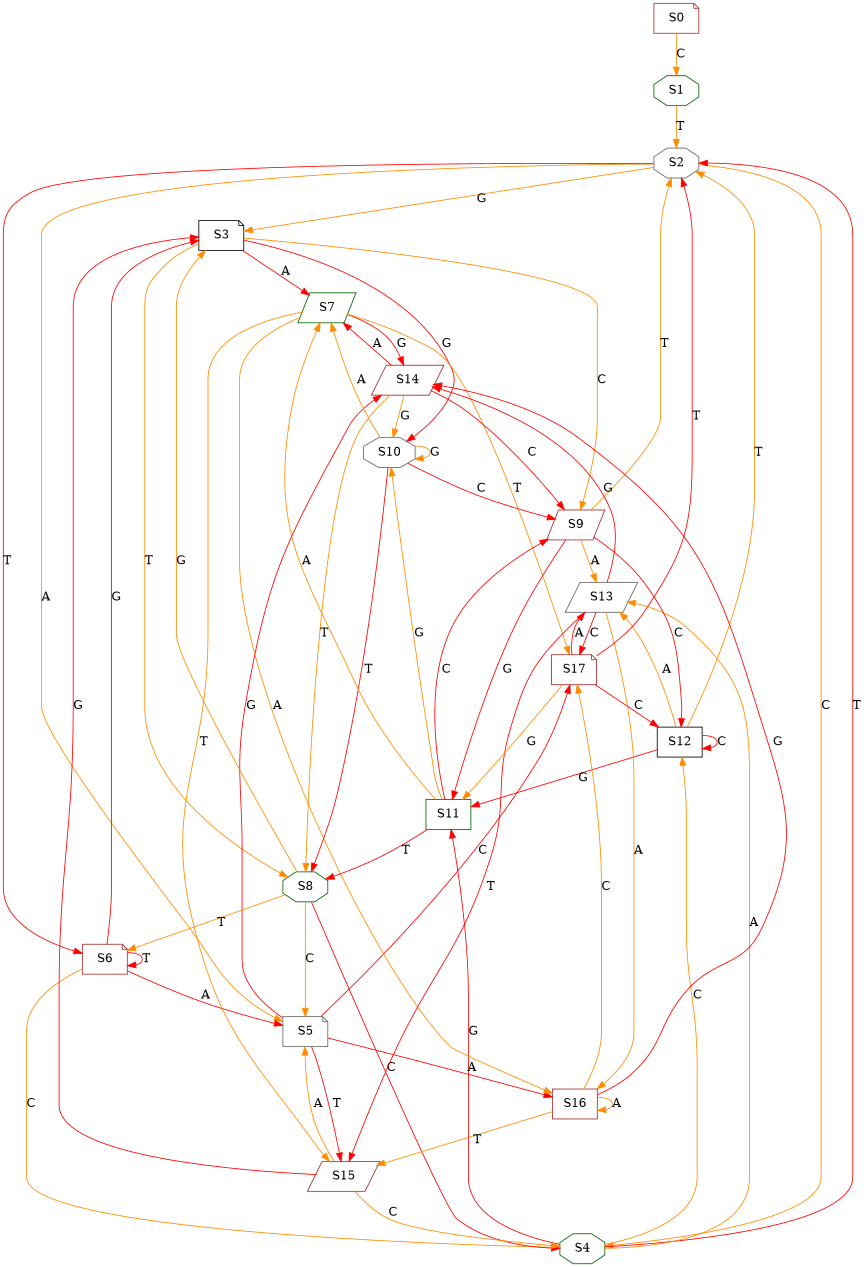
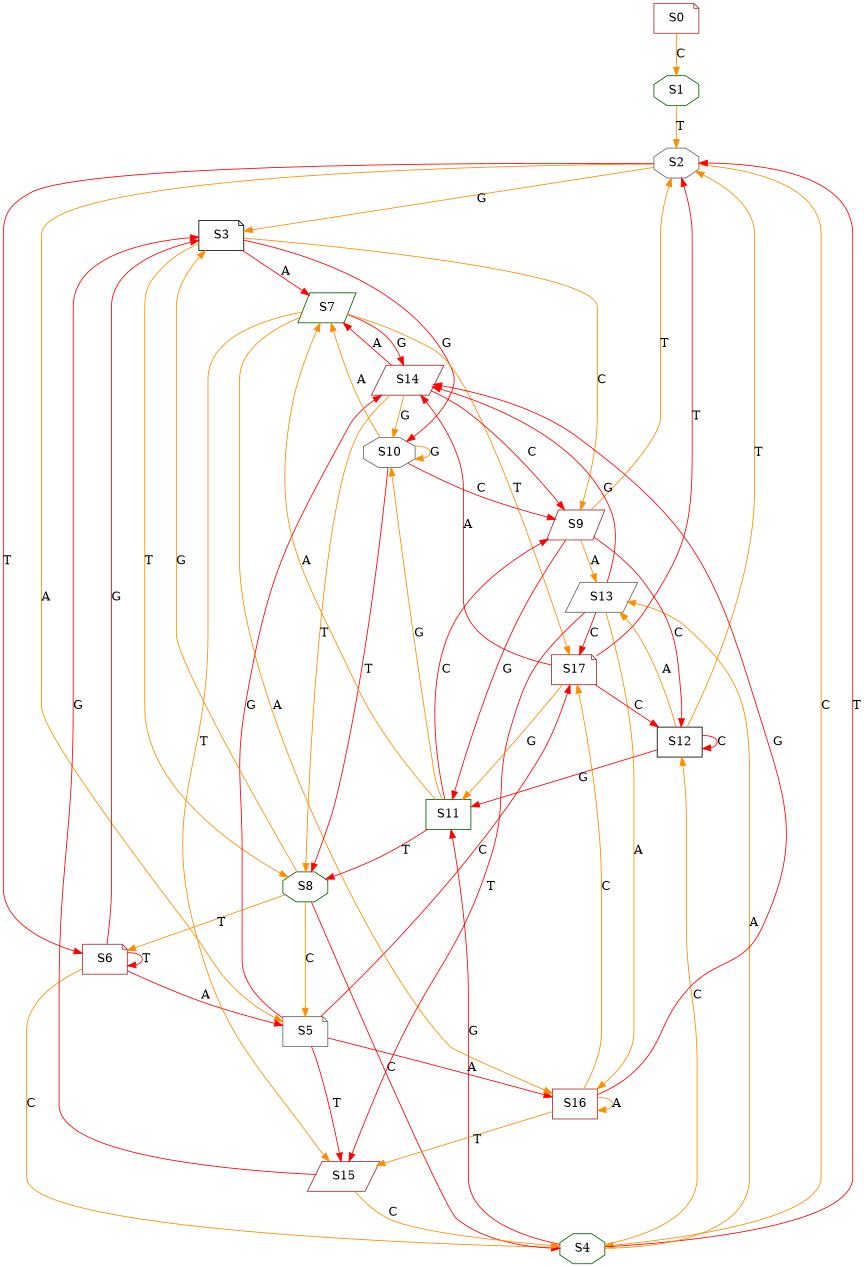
(573, 636) -> (463, 555)
(311, 1111) -> none
